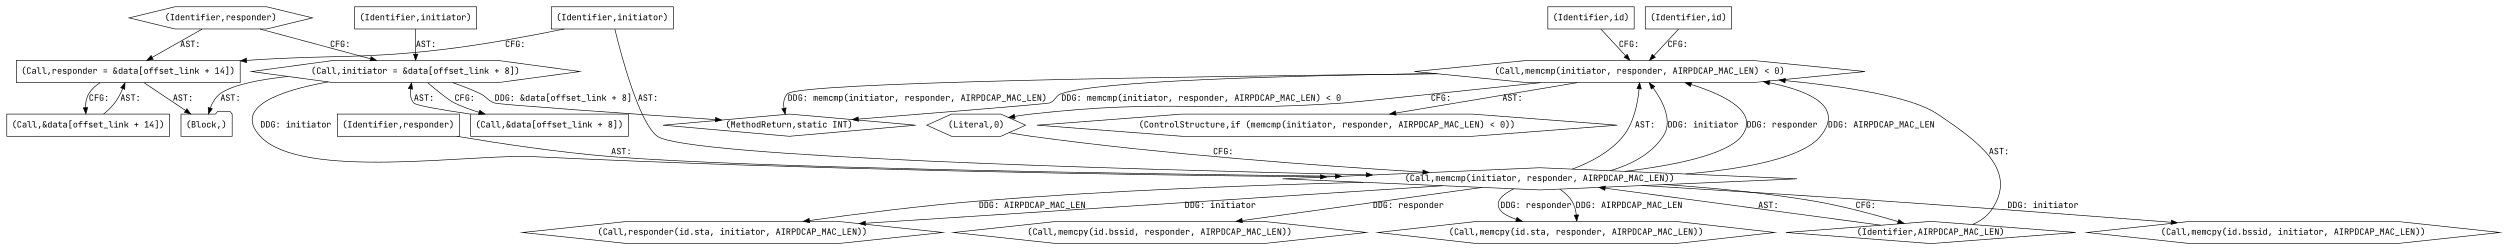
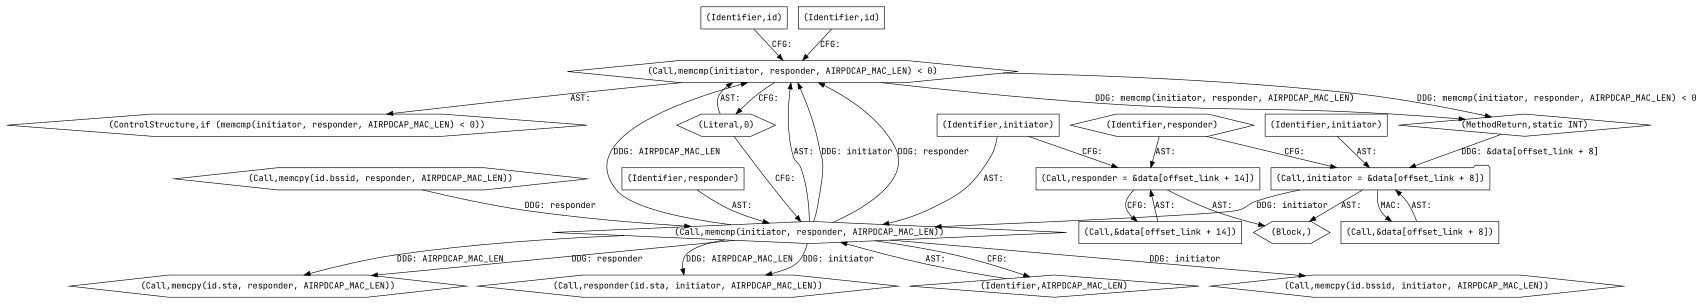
(416, 72) -> (1380, 179)
(467, 98) -> (1393, 206)
(581, 110) -> (1458, 150)
(1934, 112) -> (718, 99)
(207, 125) -> (1292, 232)
(1362, 204) -> (553, 214)
